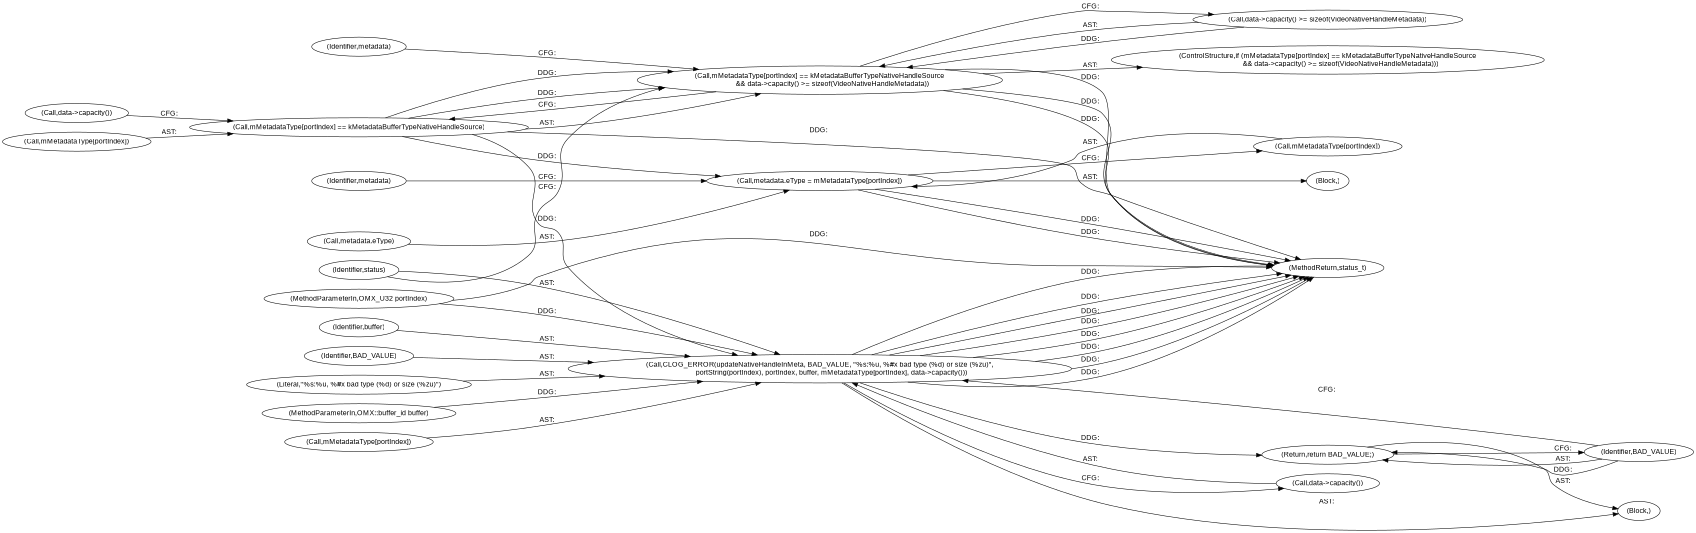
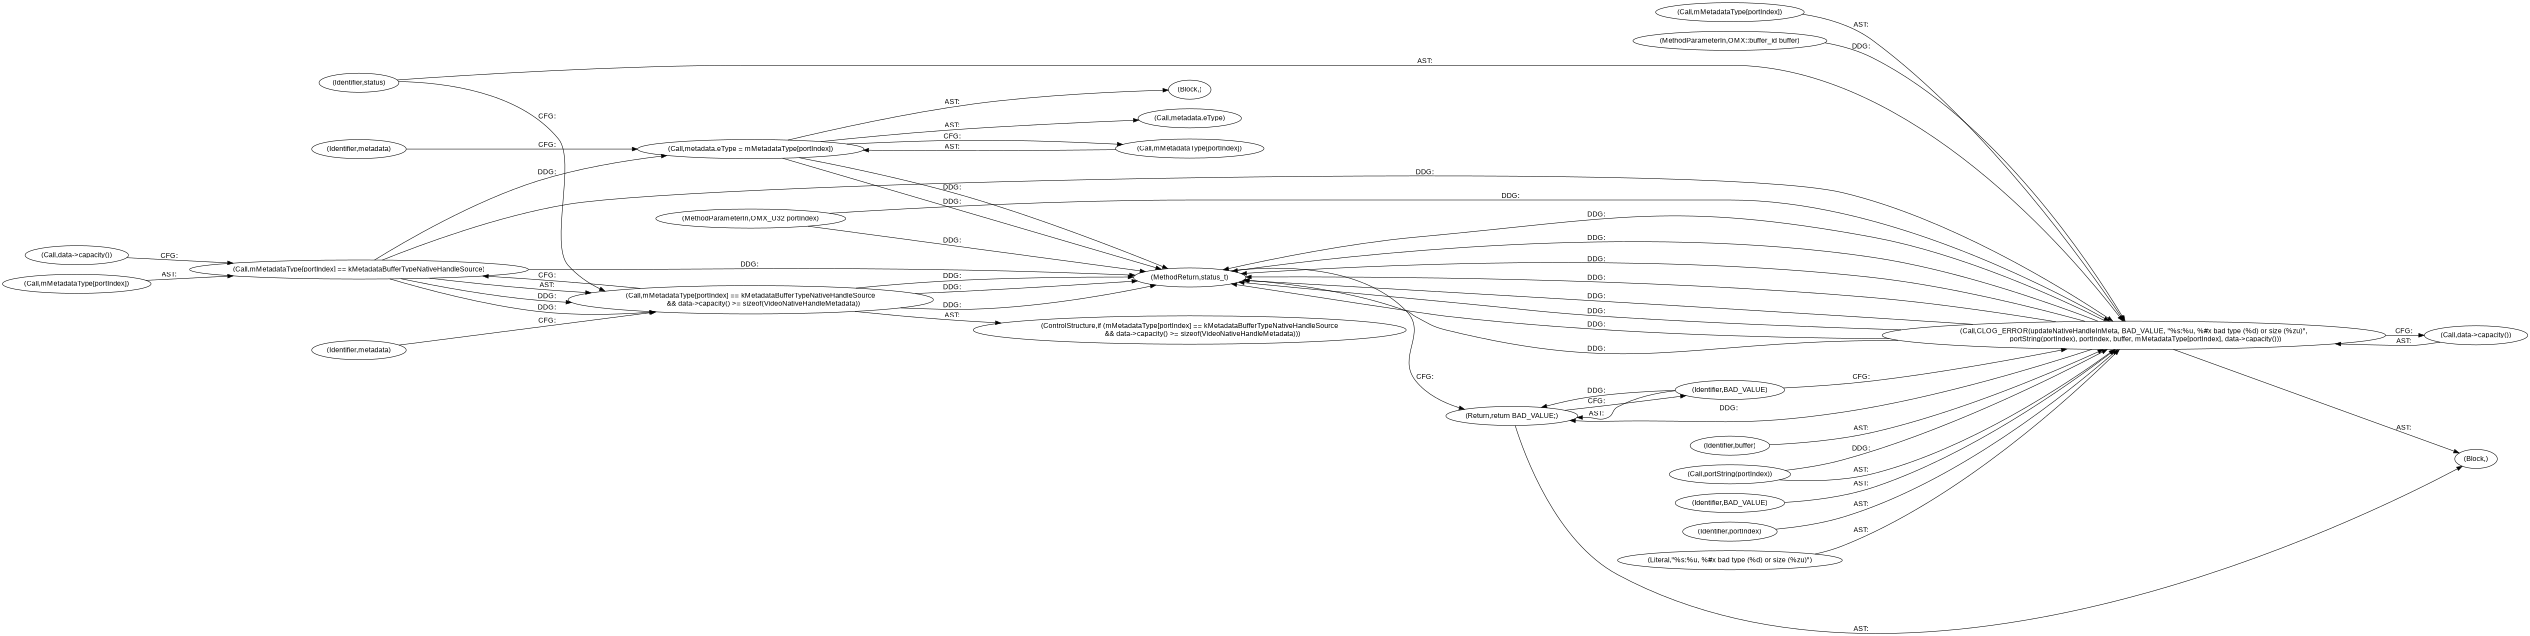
(1328, 20) -> none
(598, 235) -> (977, 128)
none -> (1395, 302)
none -> (1730, 474)
none -> (1730, 532)
